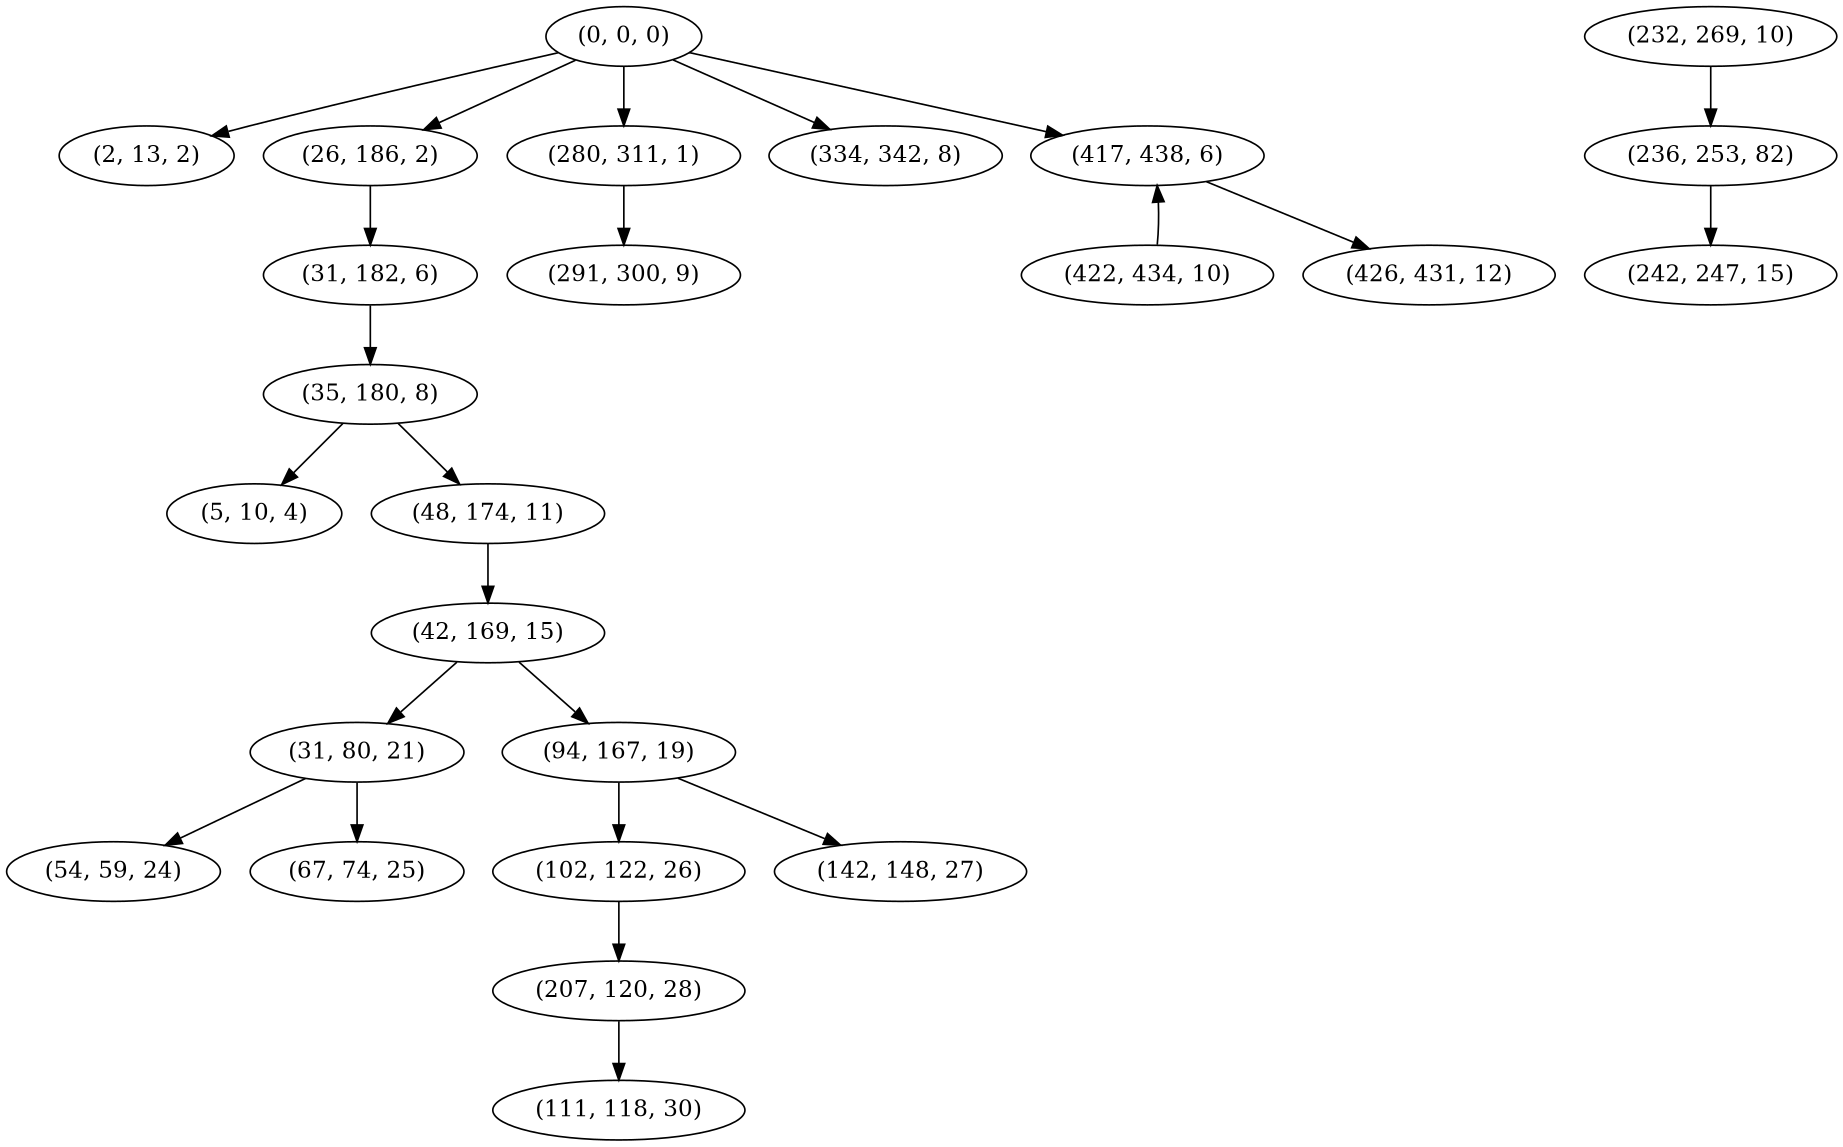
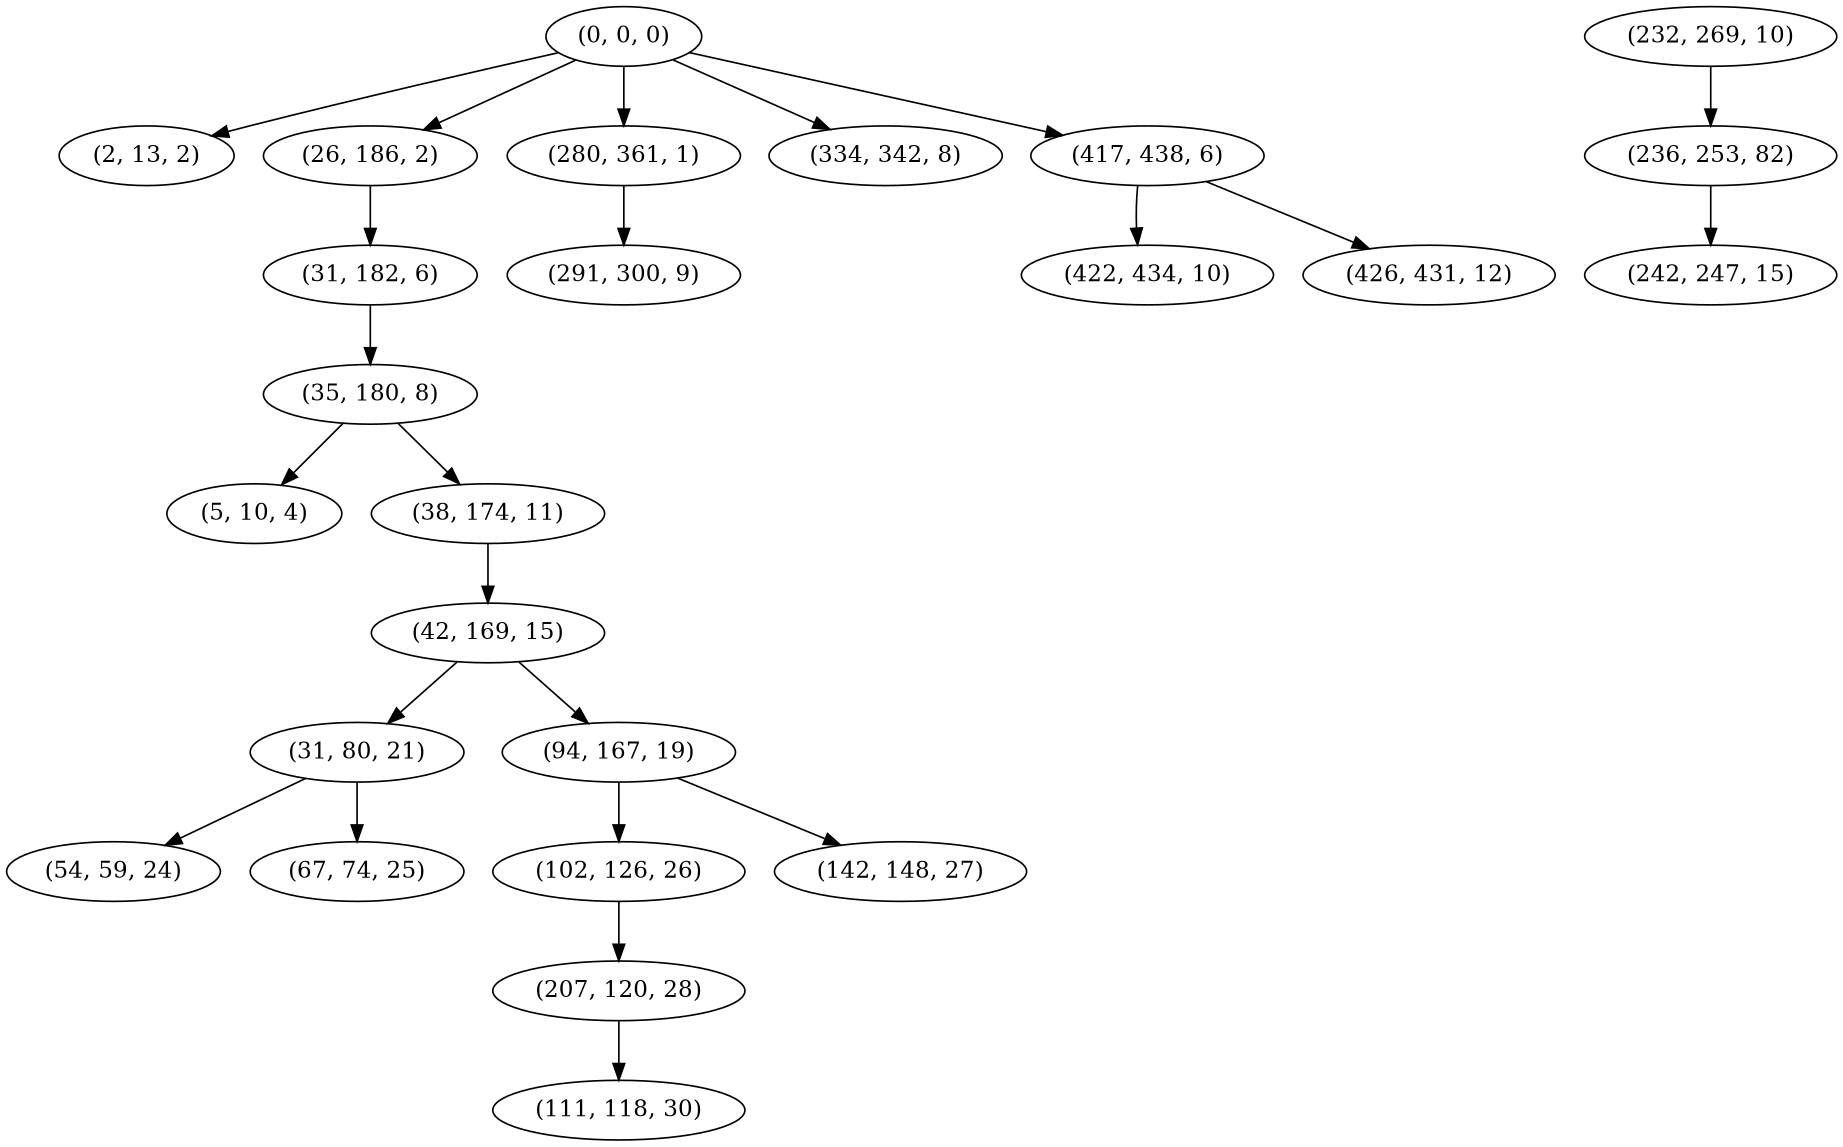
(624, 156) -> (624, 156)
(1159, 223) -> (1136, 207)
(488, 514) -> (488, 514)
(619, 872) -> (619, 872)
